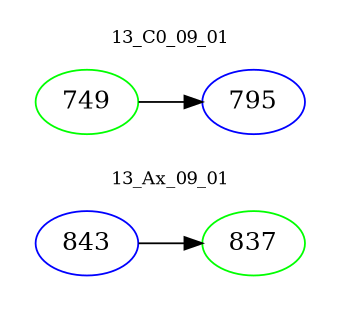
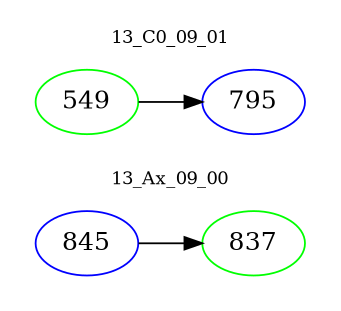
(87, 102) -> (87, 102)
(170, 180) -> (170, 180)
(87, 243) -> (87, 243)
